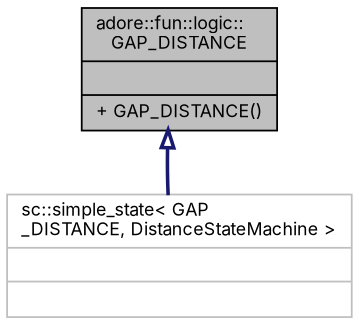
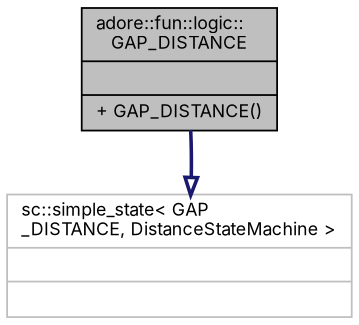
(167, 172) -> (191, 154)
